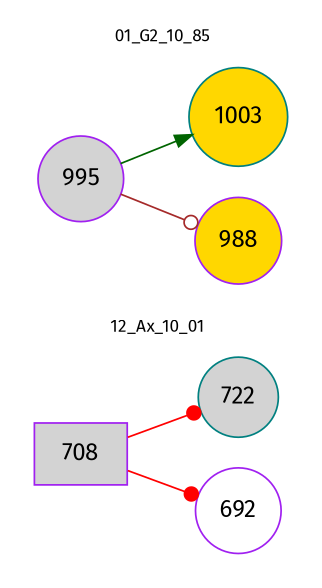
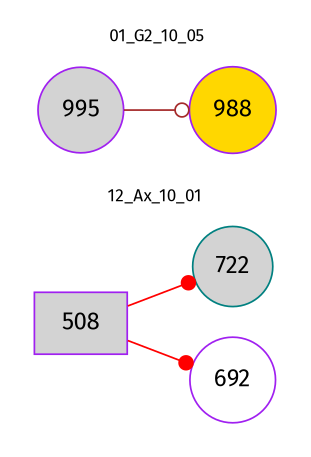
(163, 37) -> (157, 37)
(238, 117) -> none
(81, 454) -> (81, 323)
